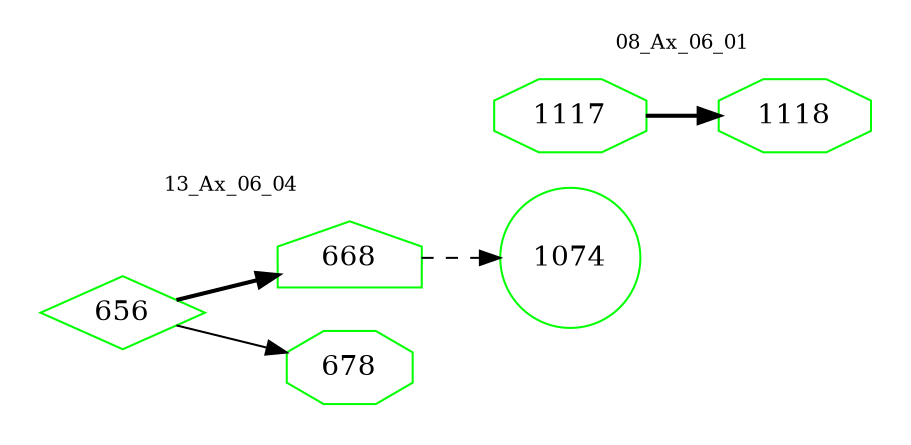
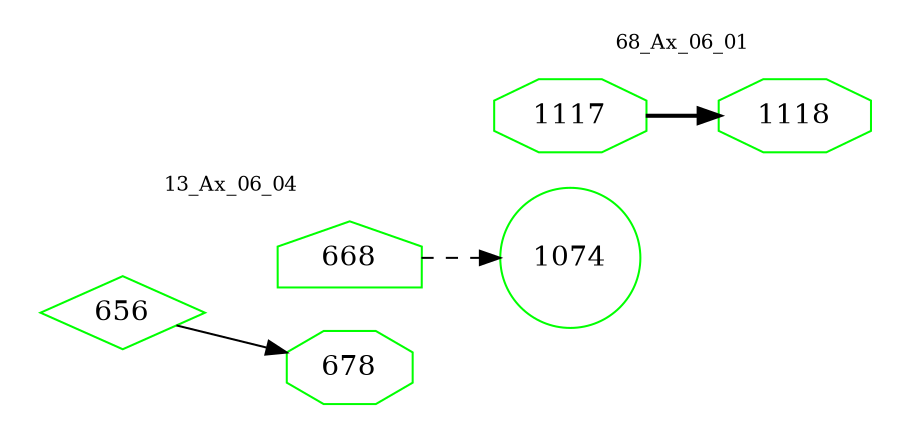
(683, 44) -> (683, 44)
(217, 290) -> none
